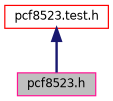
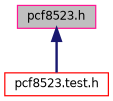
(57, 57) -> (57, 57)
